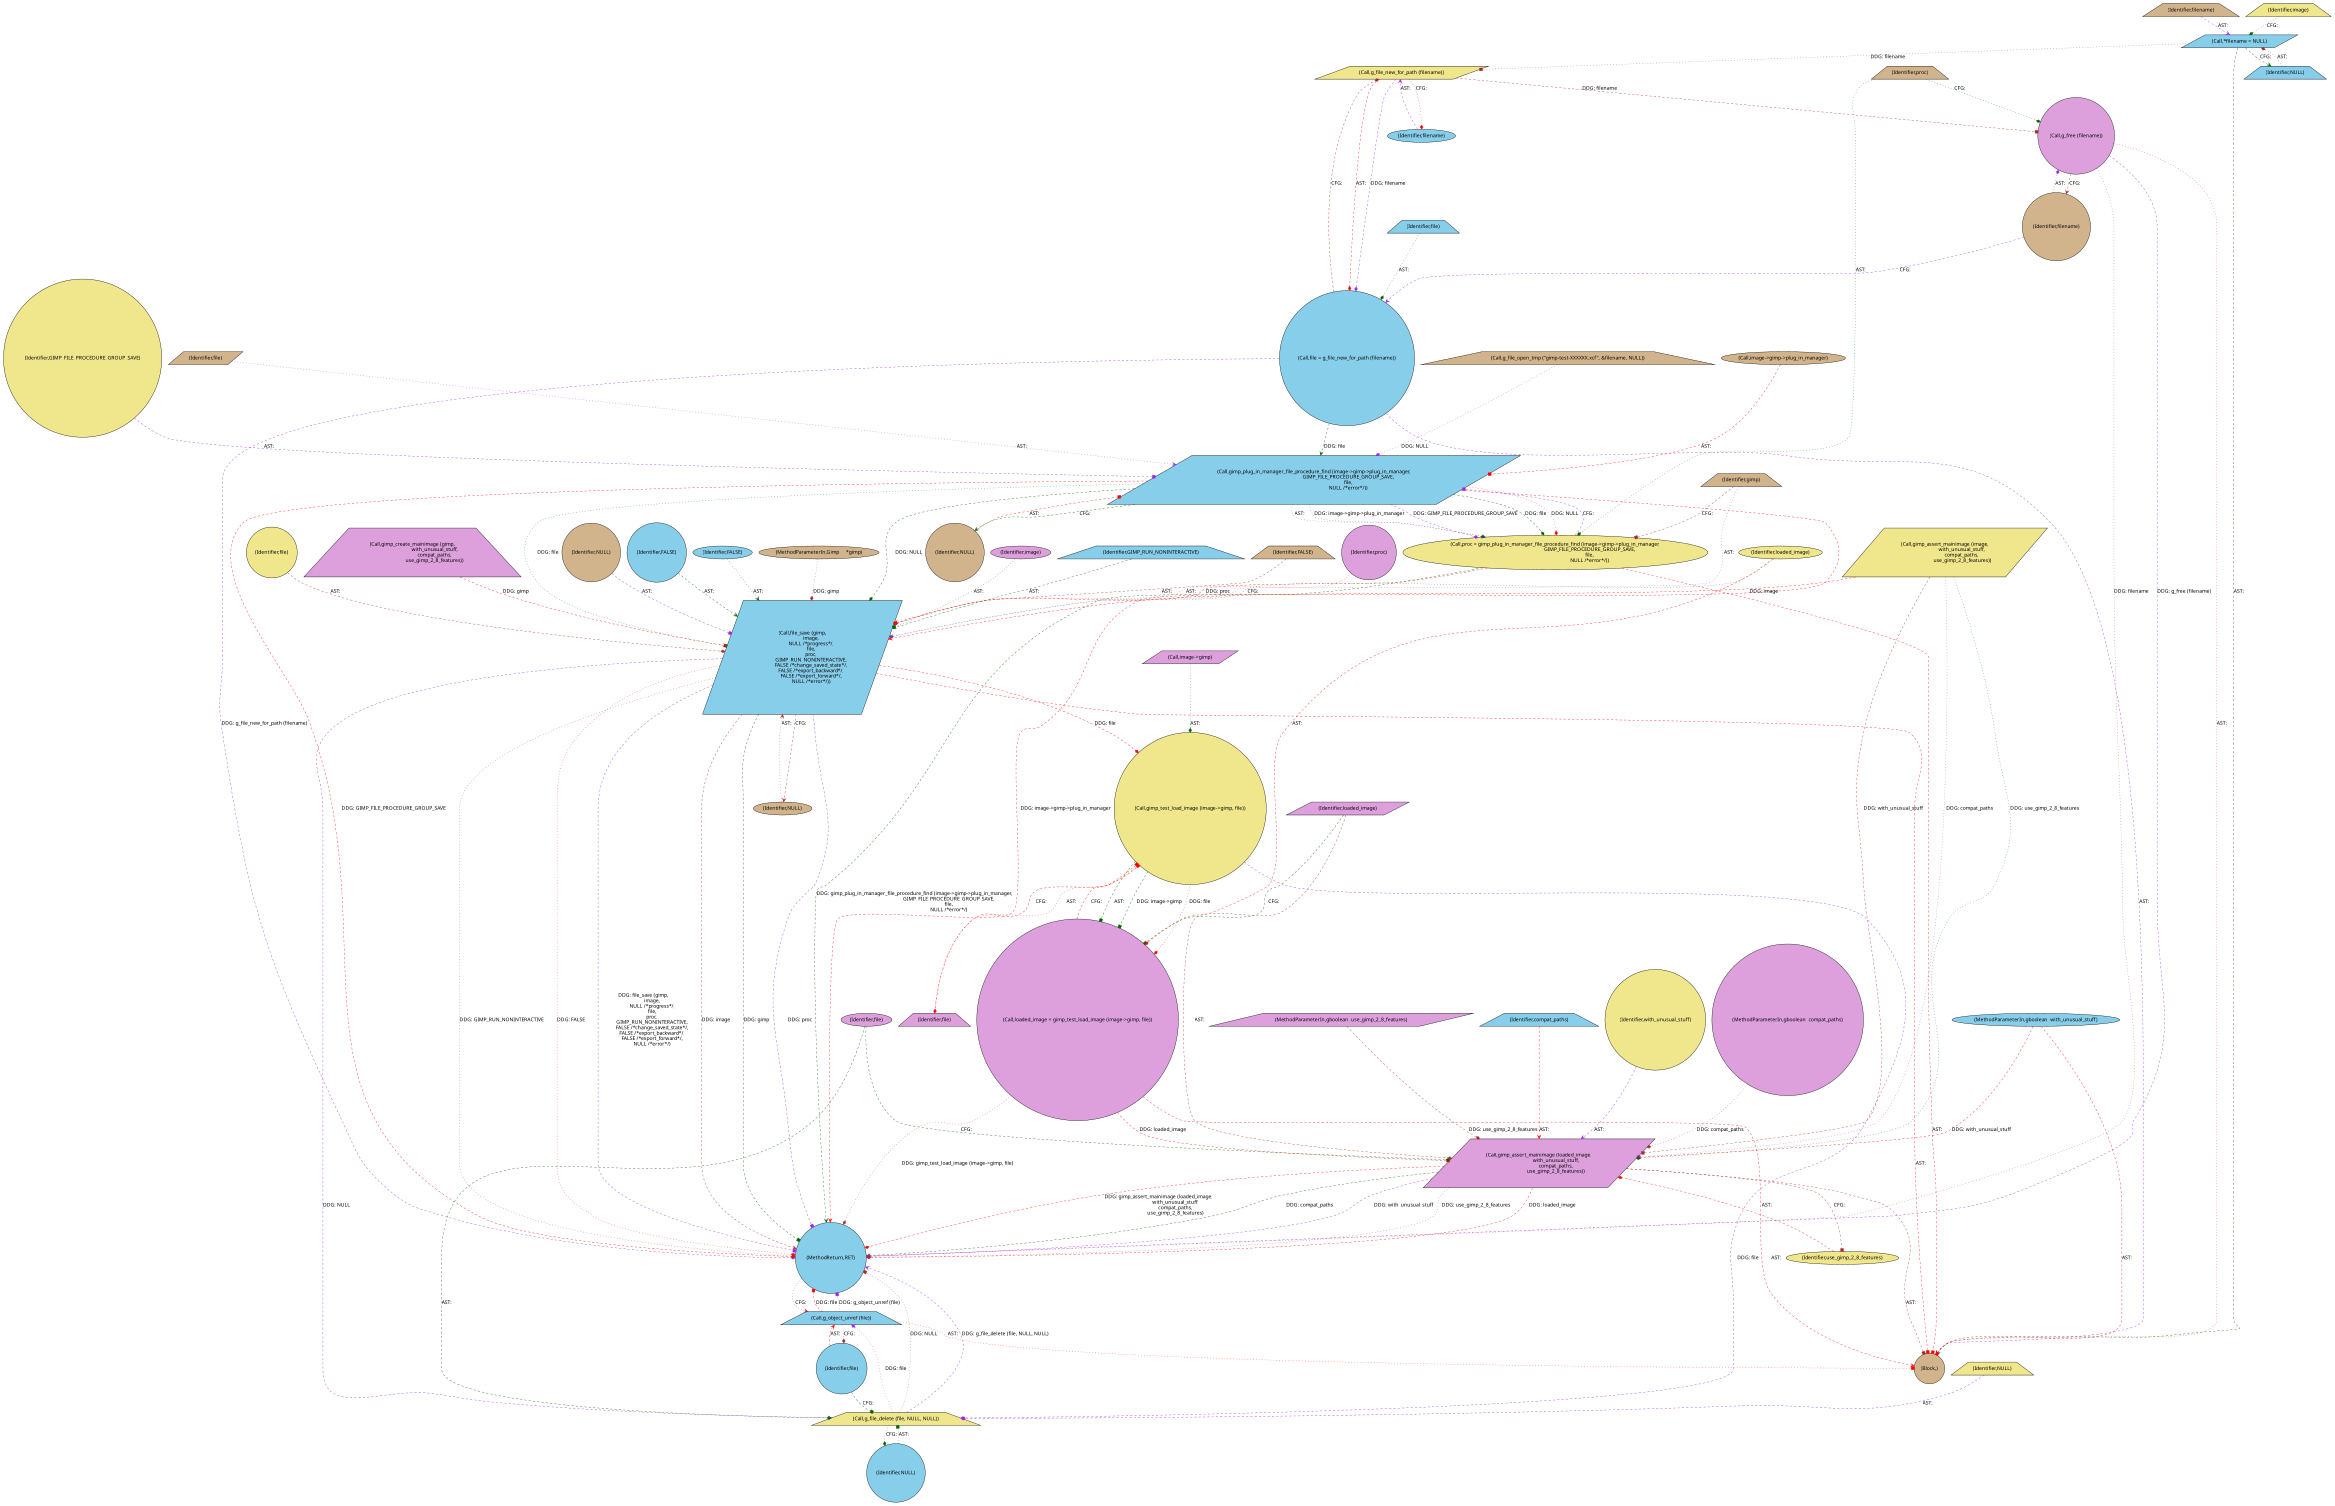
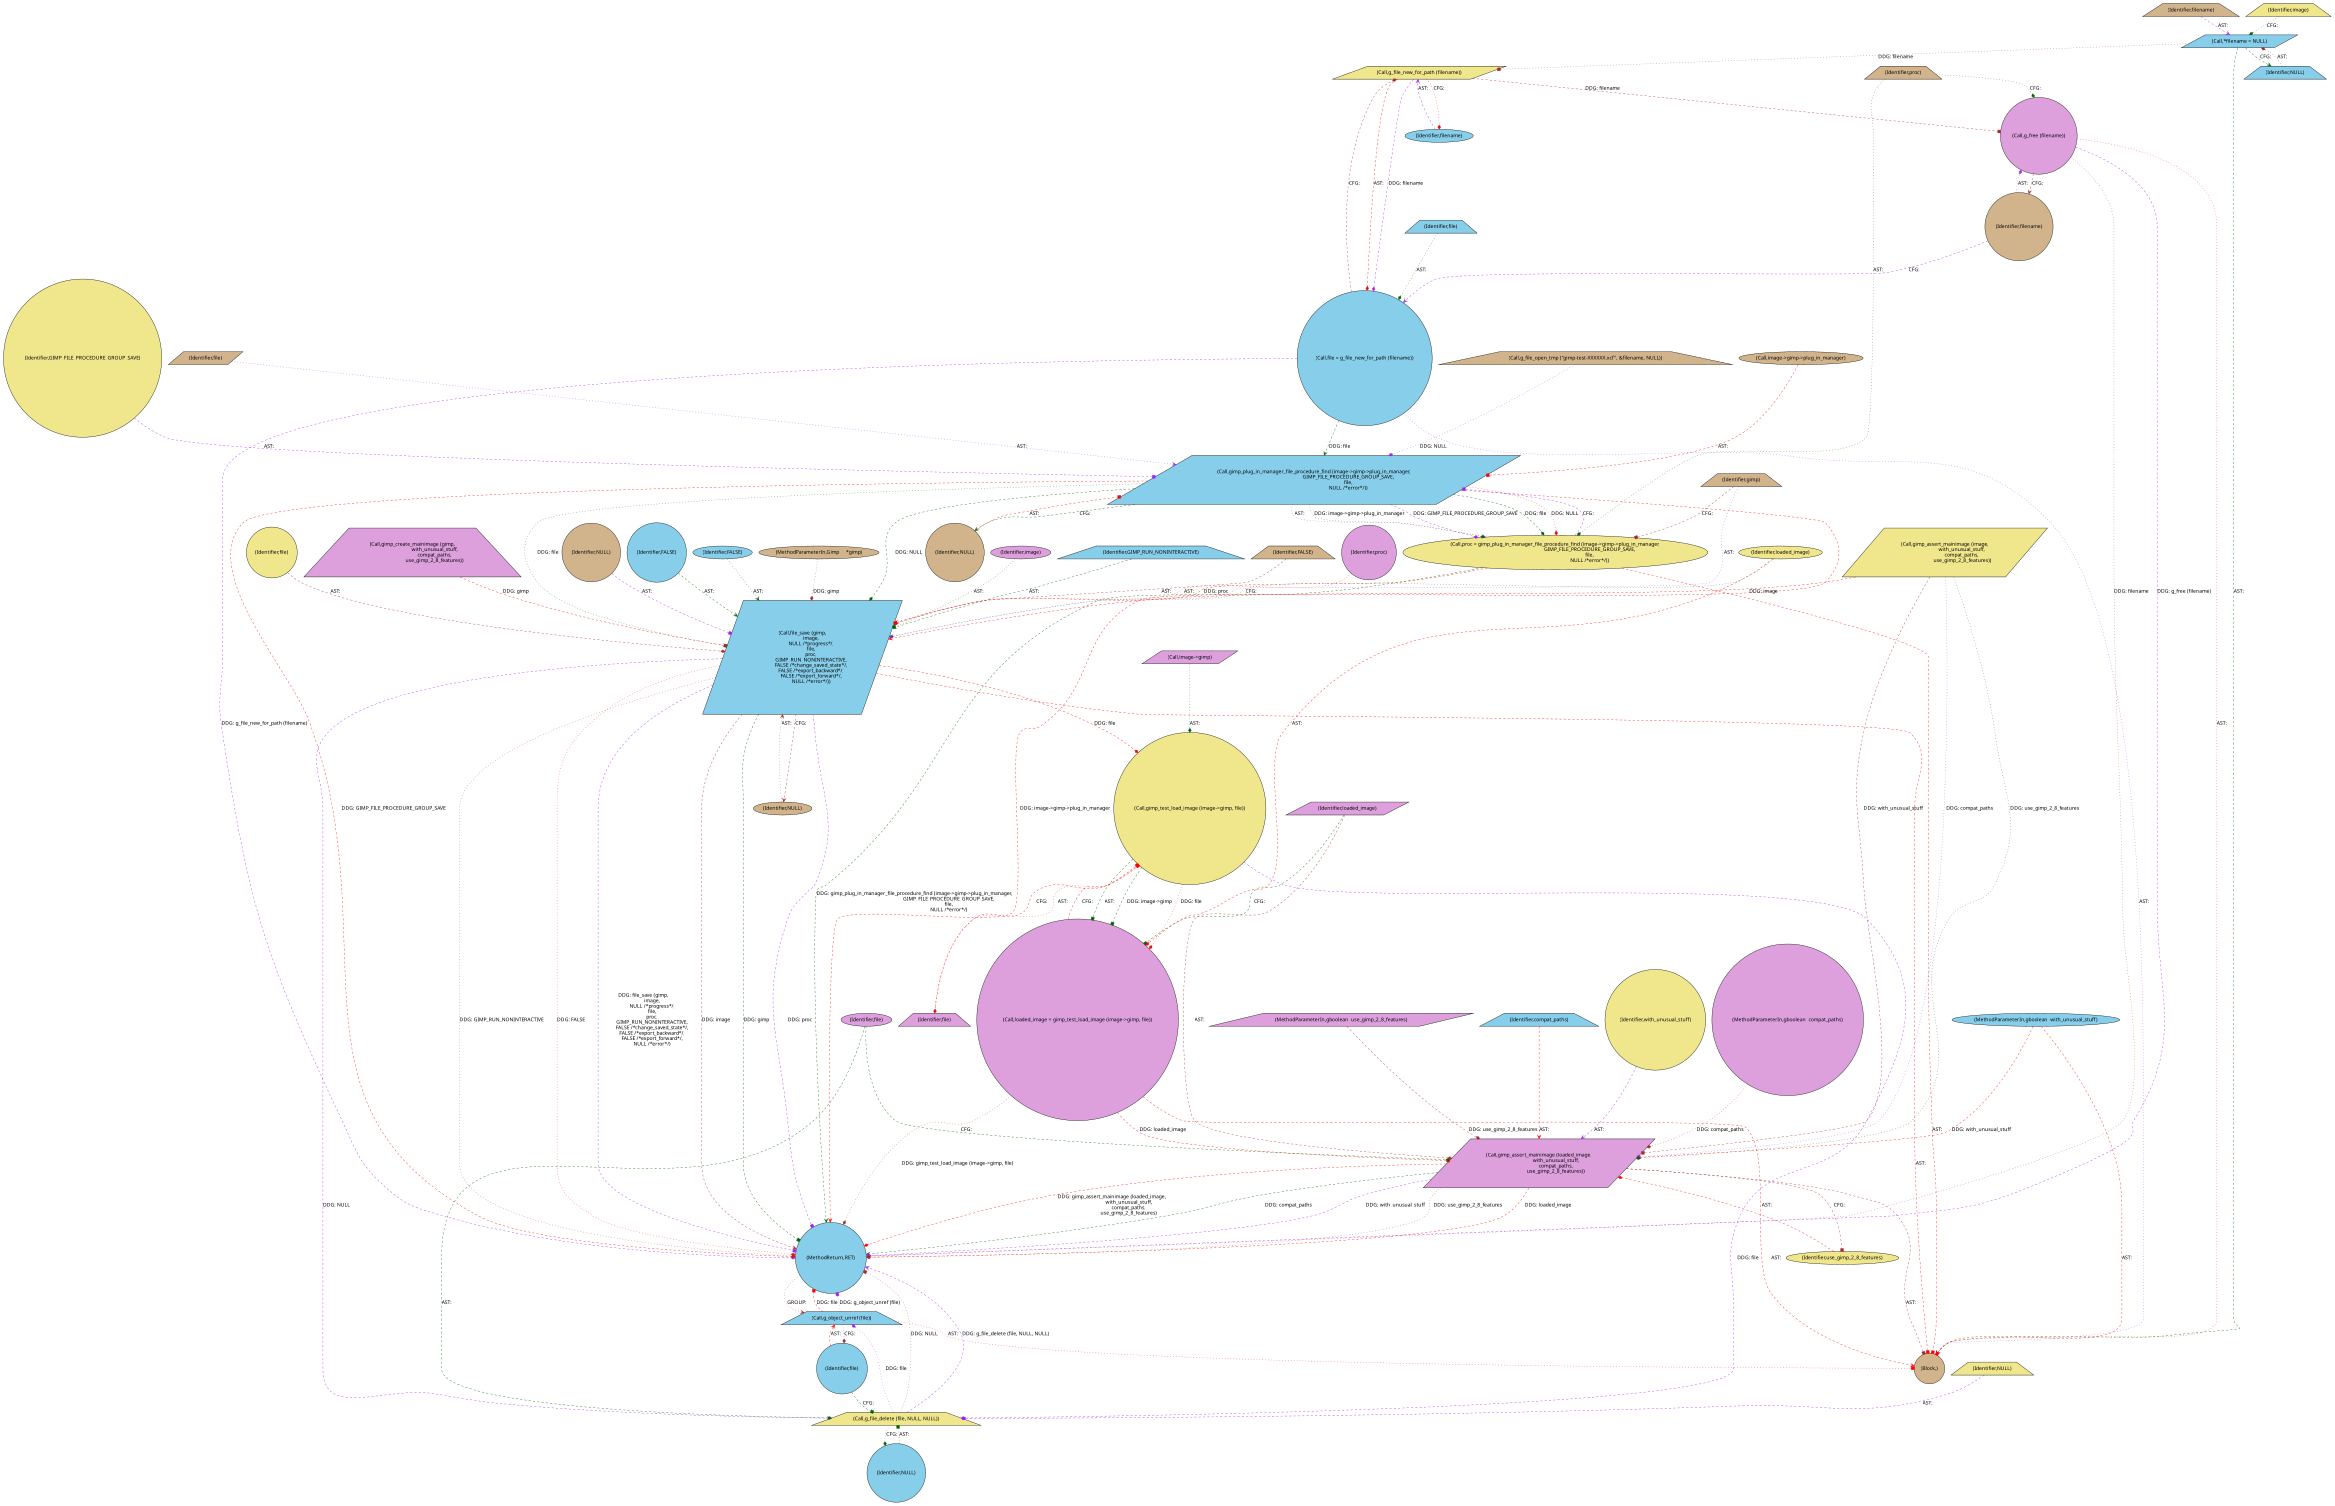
(2112, 675) -> (2106, 642)
(802, 1303) -> (798, 1303)
